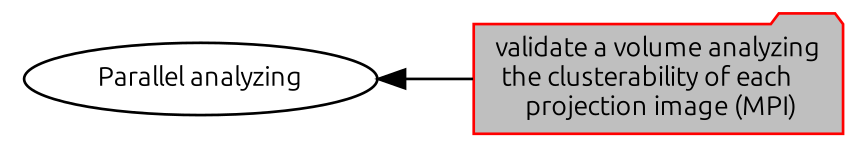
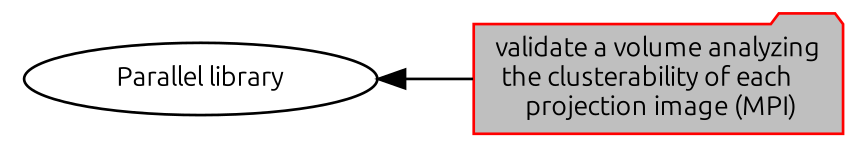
(201, 79) -> (201, 79)
